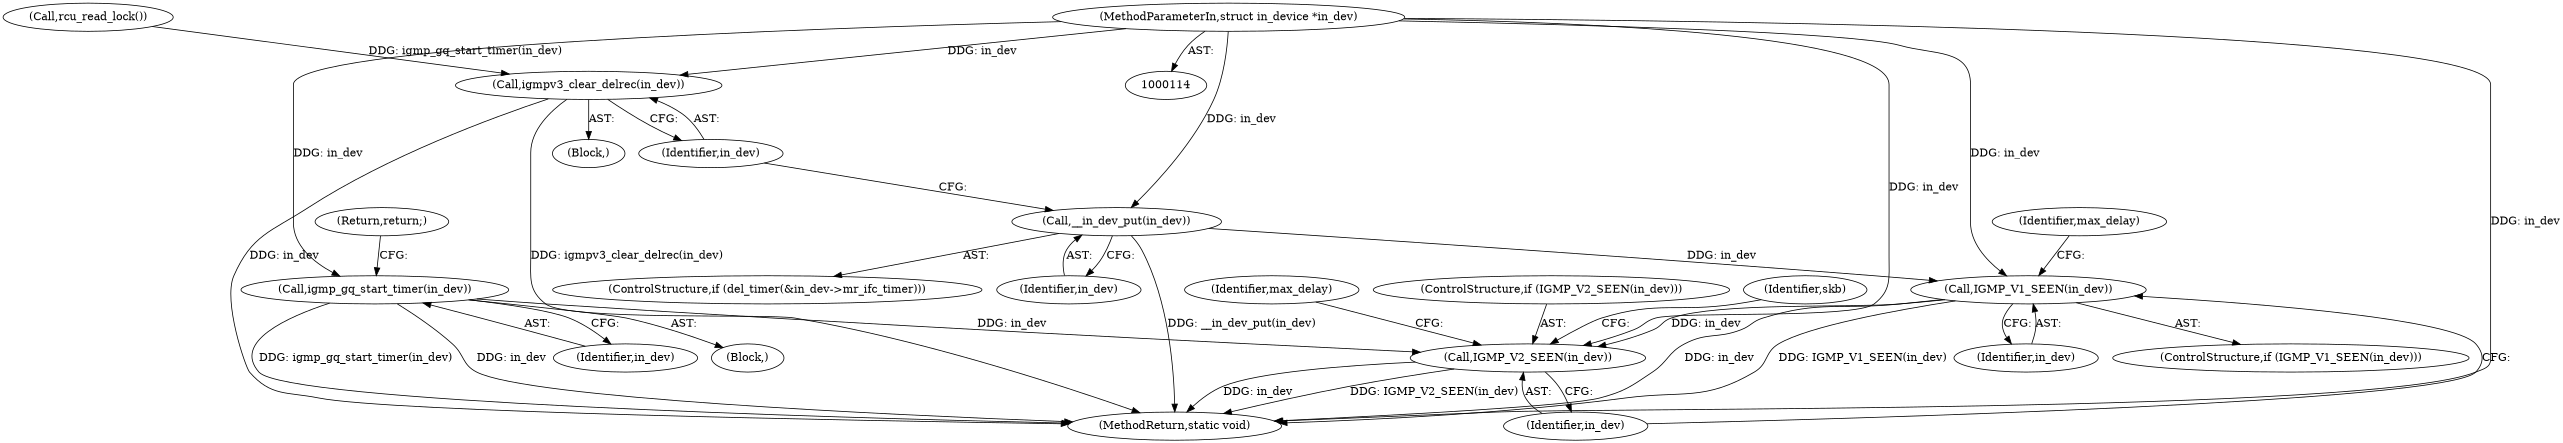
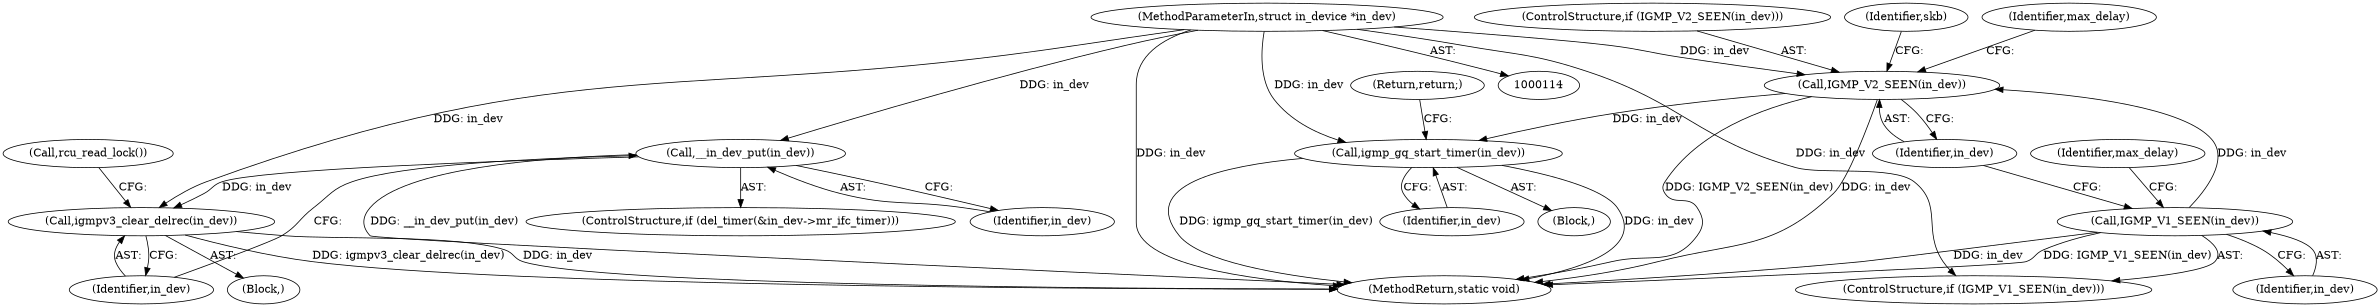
(1793, 34) -> (1684, 117)
(465, 51) -> (135, 188)
(1569, 253) -> (406, 165)
(944, 328) -> (1635, 110)
